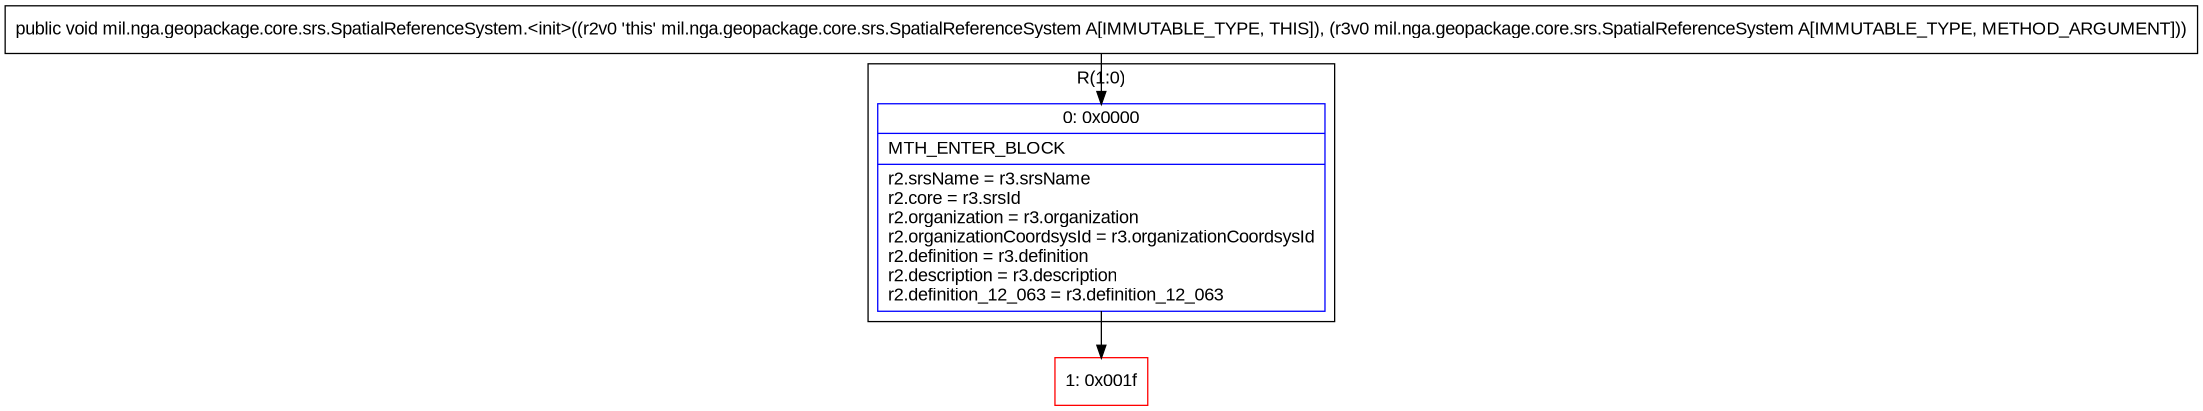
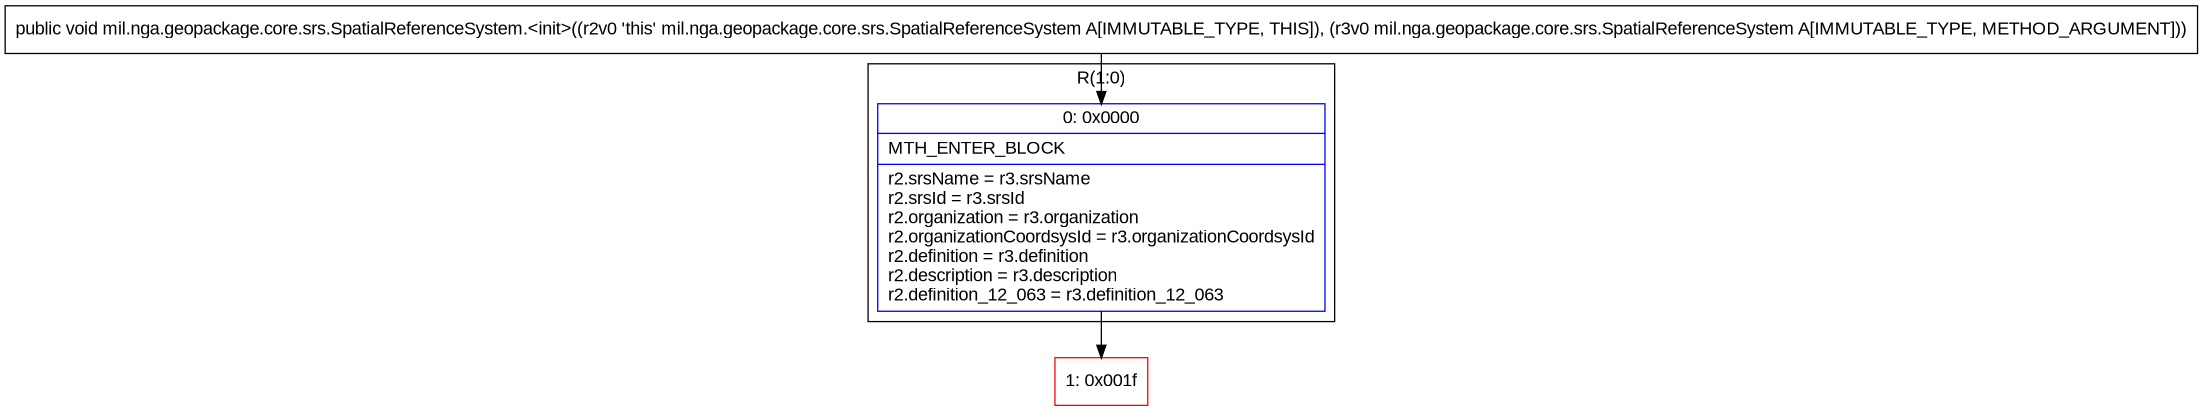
(954, 198) -> (956, 198)
